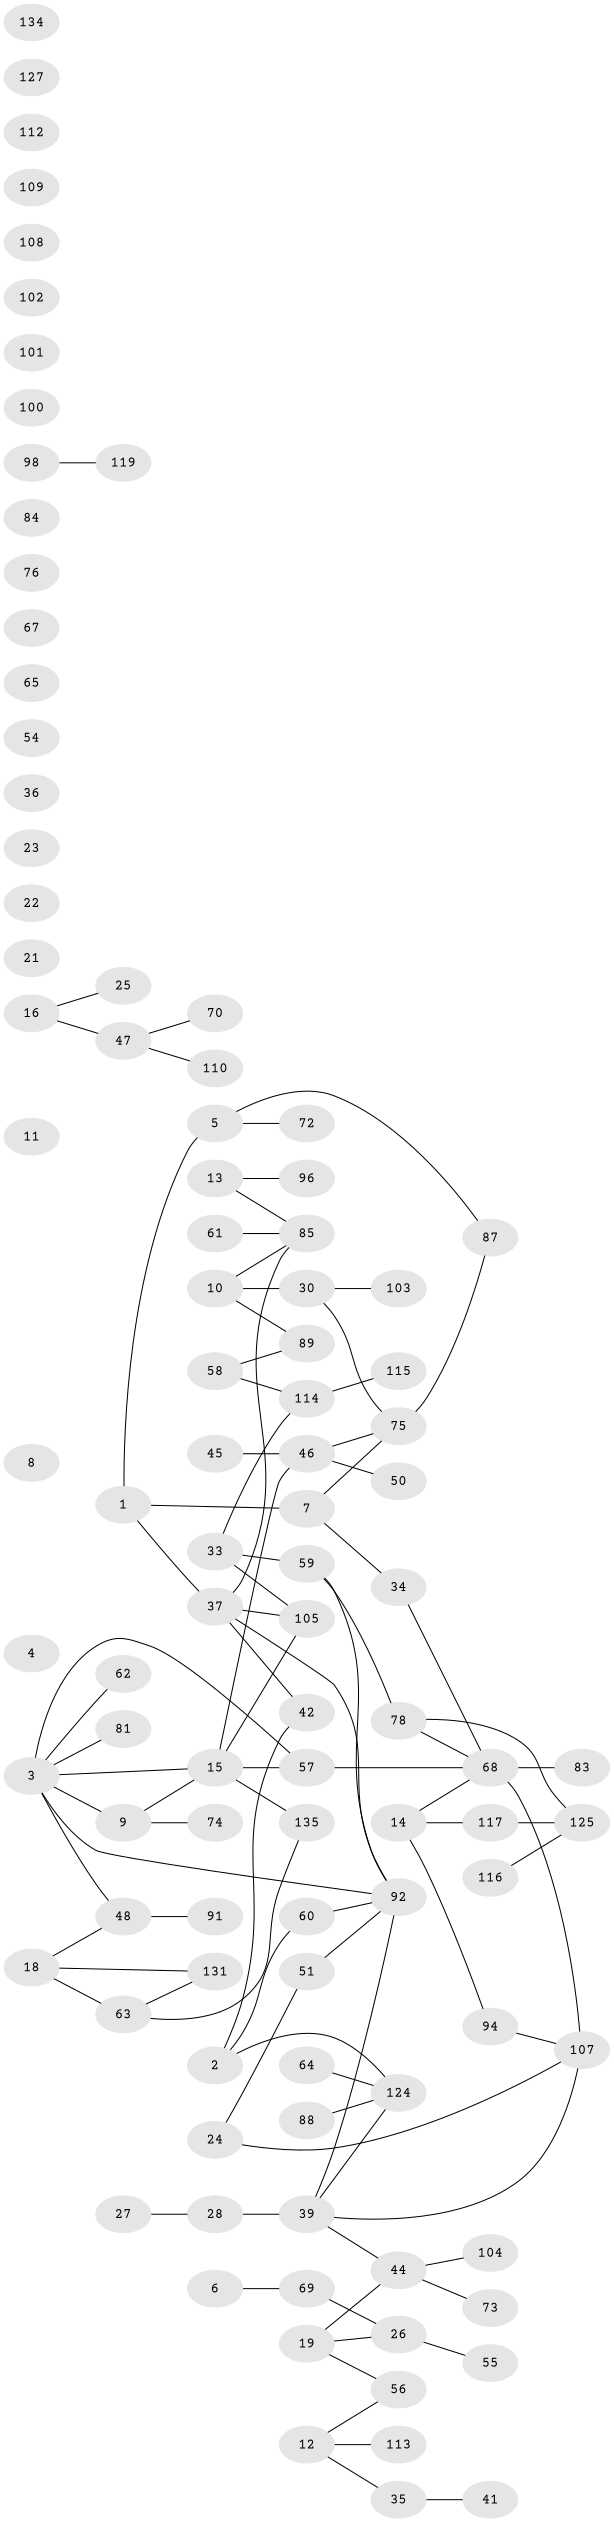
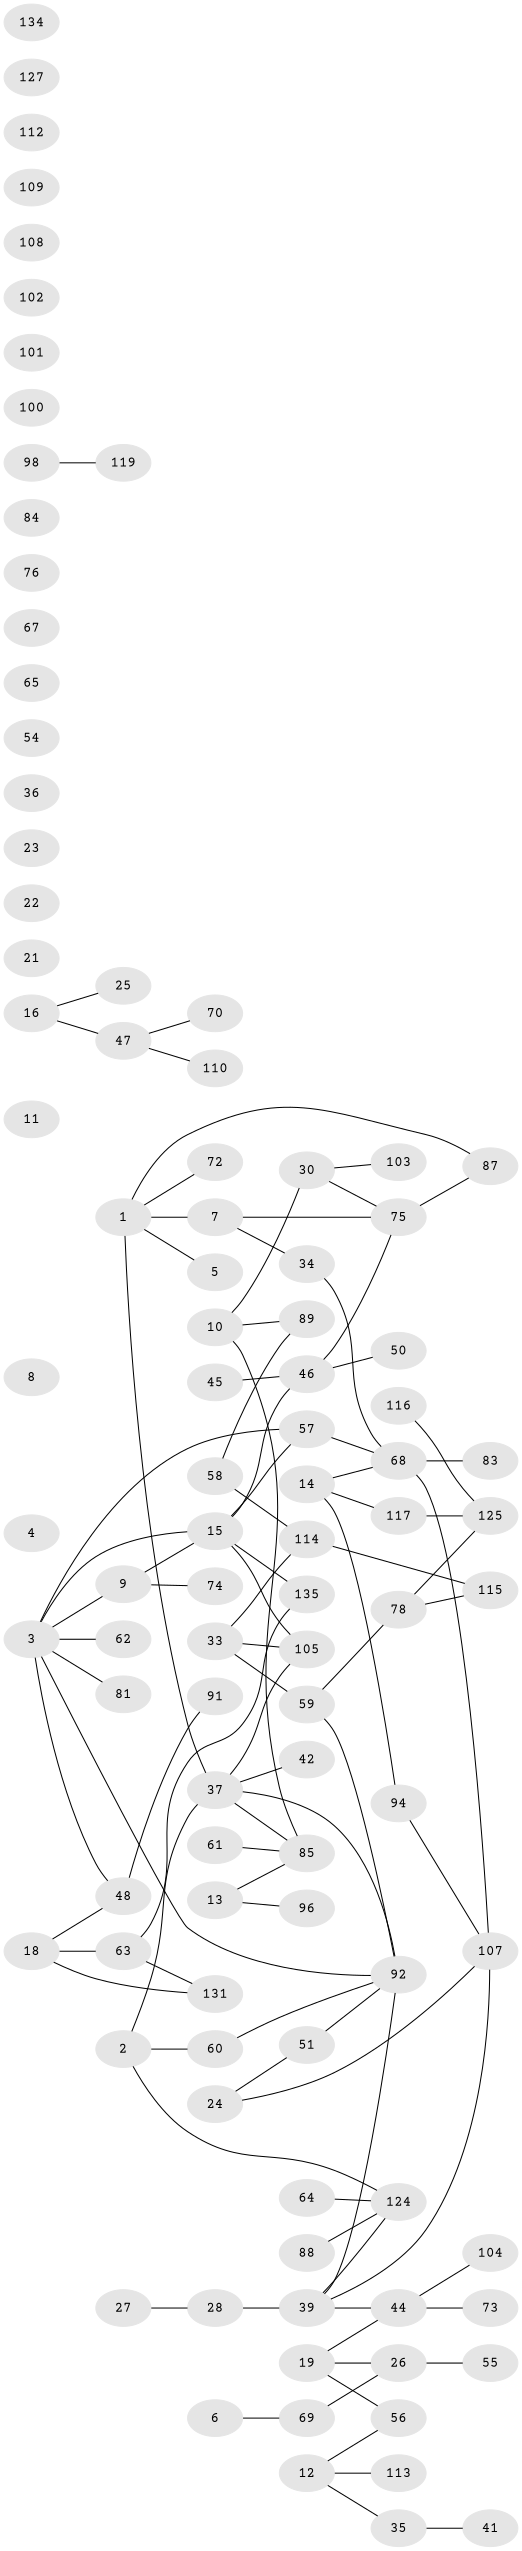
(374, 1117) -> (287, 1108)
(261, 1123) -> (169, 1190)
(445, 1744) -> (444, 1600)
(254, 1886) -> (162, 1916)
